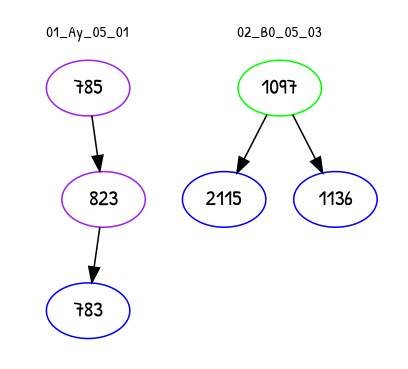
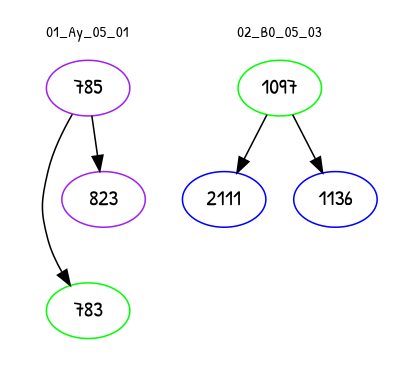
(224, 199) -> (224, 199)
(97, 247) -> (44, 192)
(88, 311) -> (88, 311)
